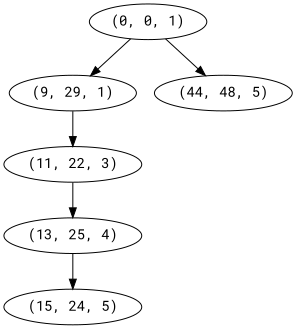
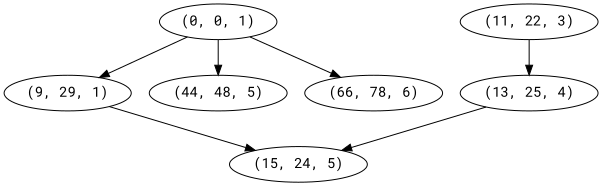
none -> (374, 93)
(73, 124) -> (178, 127)
